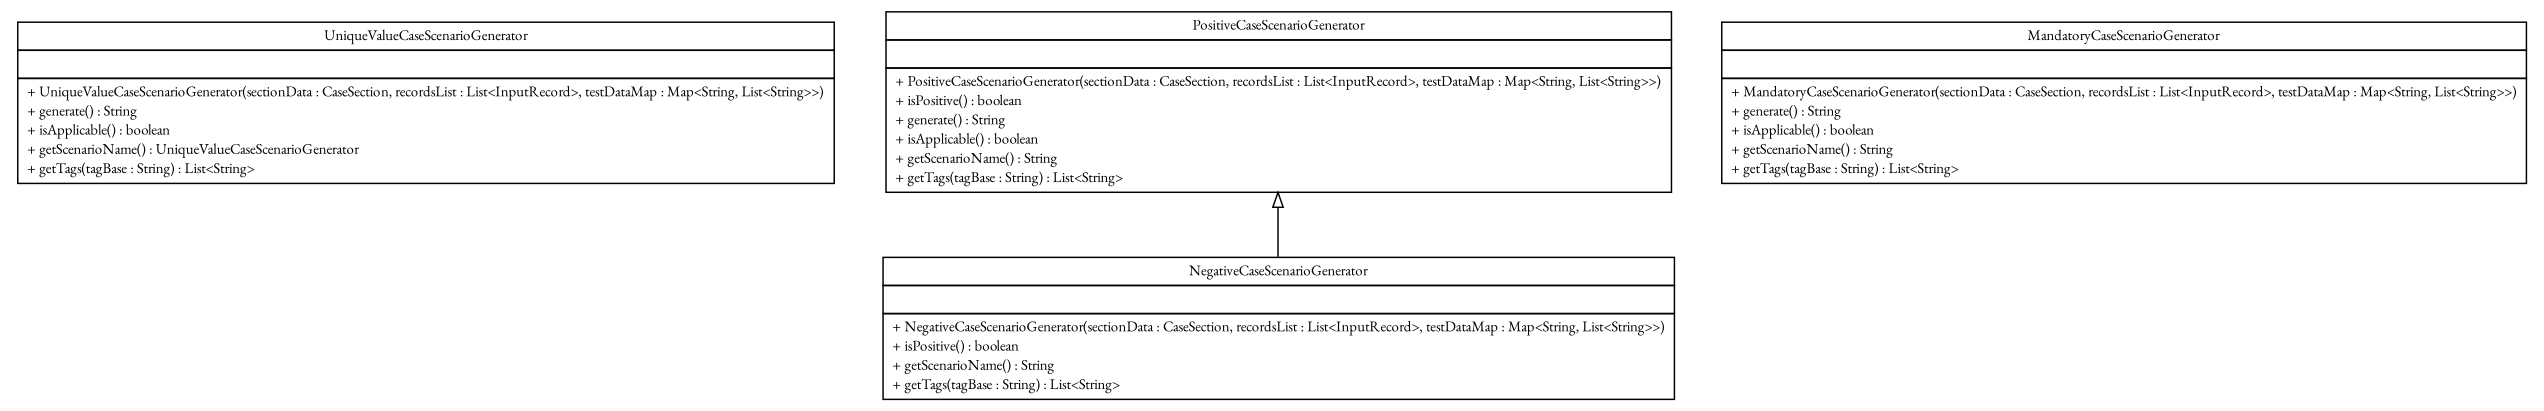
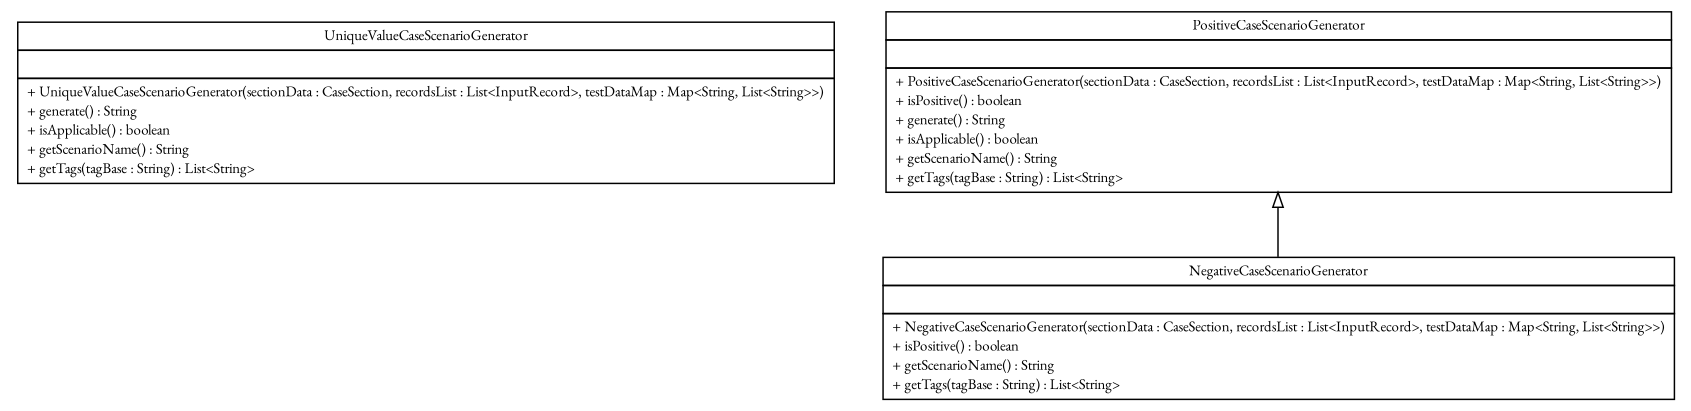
(2124, 102) -> none
(193, 149) -> (109, 149)
